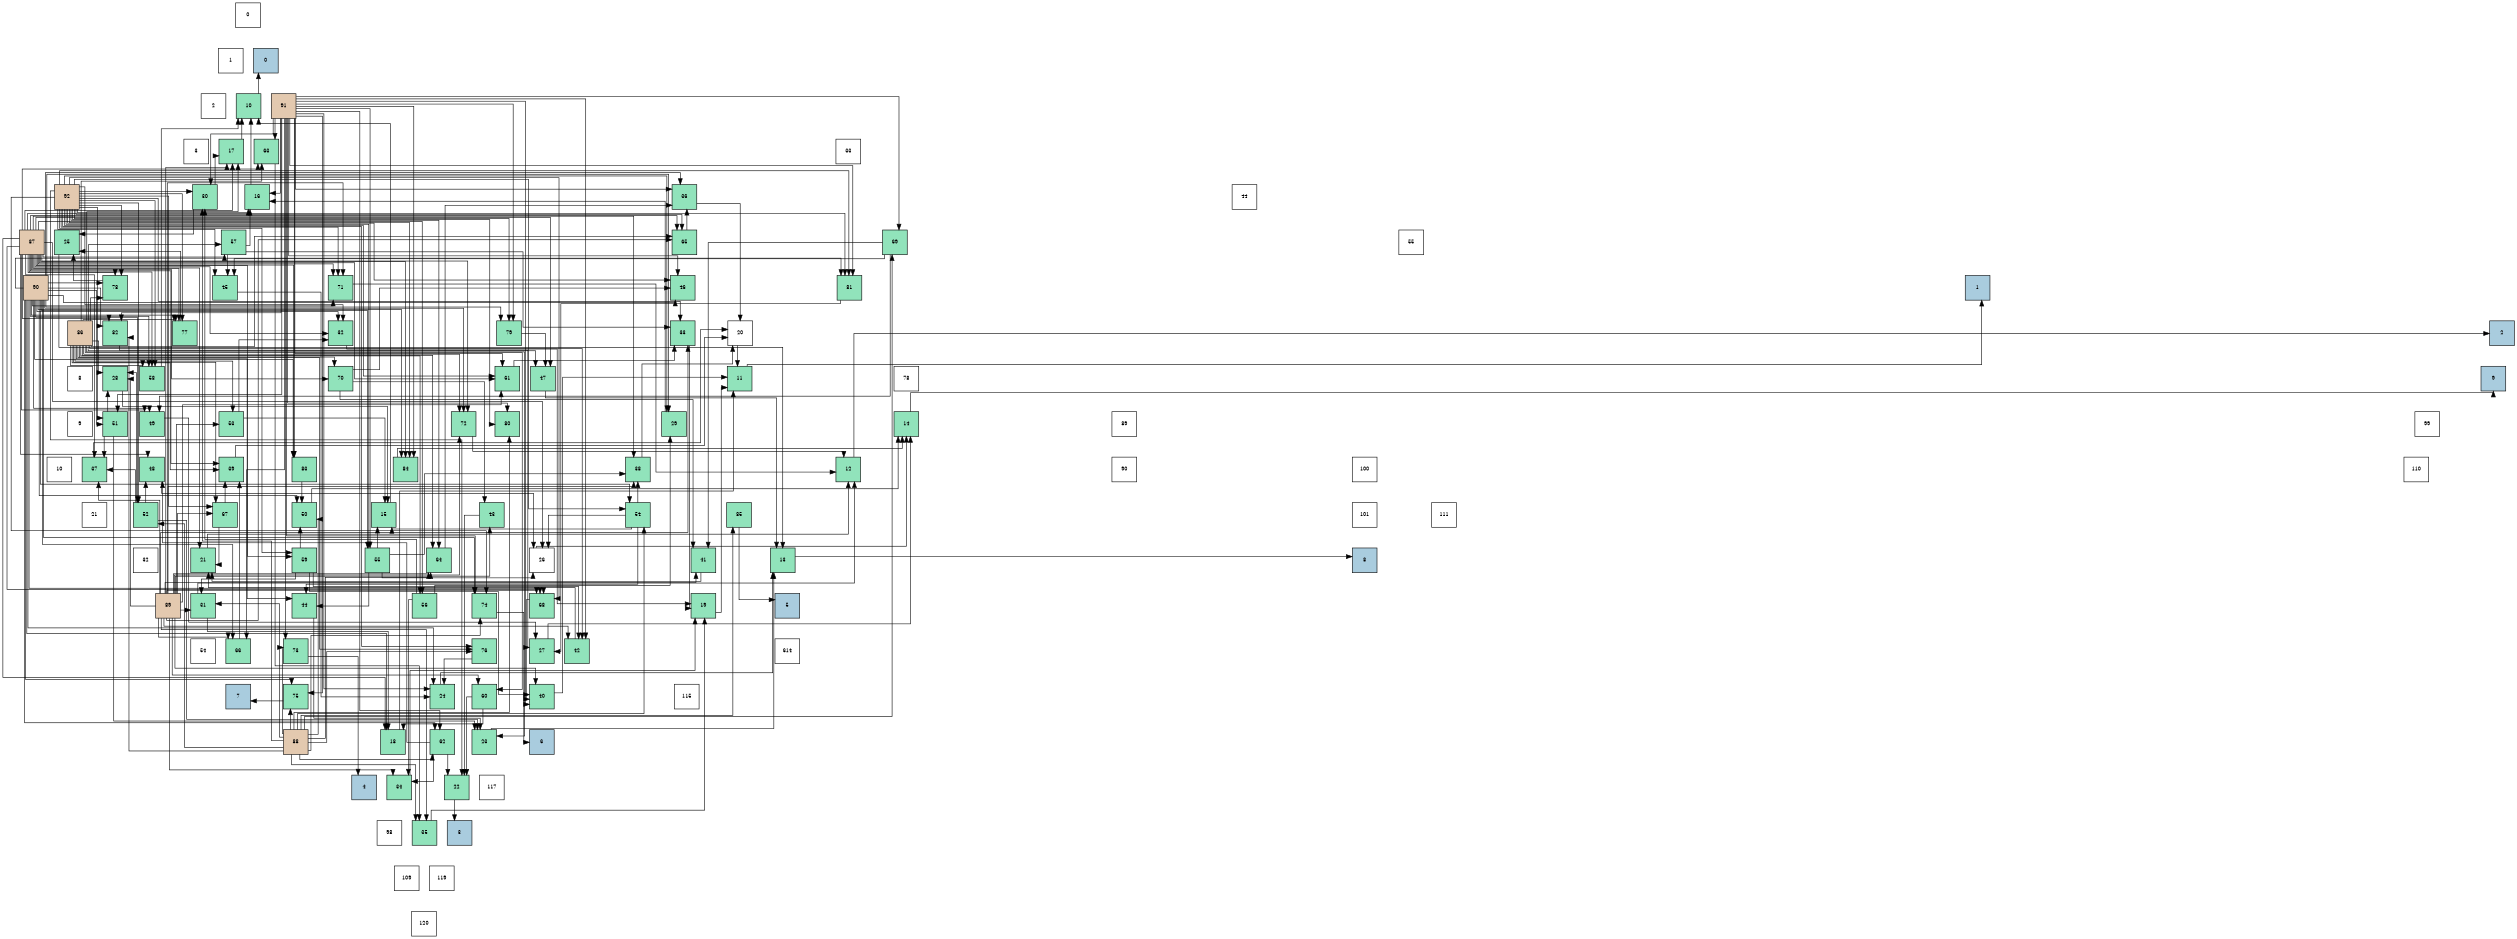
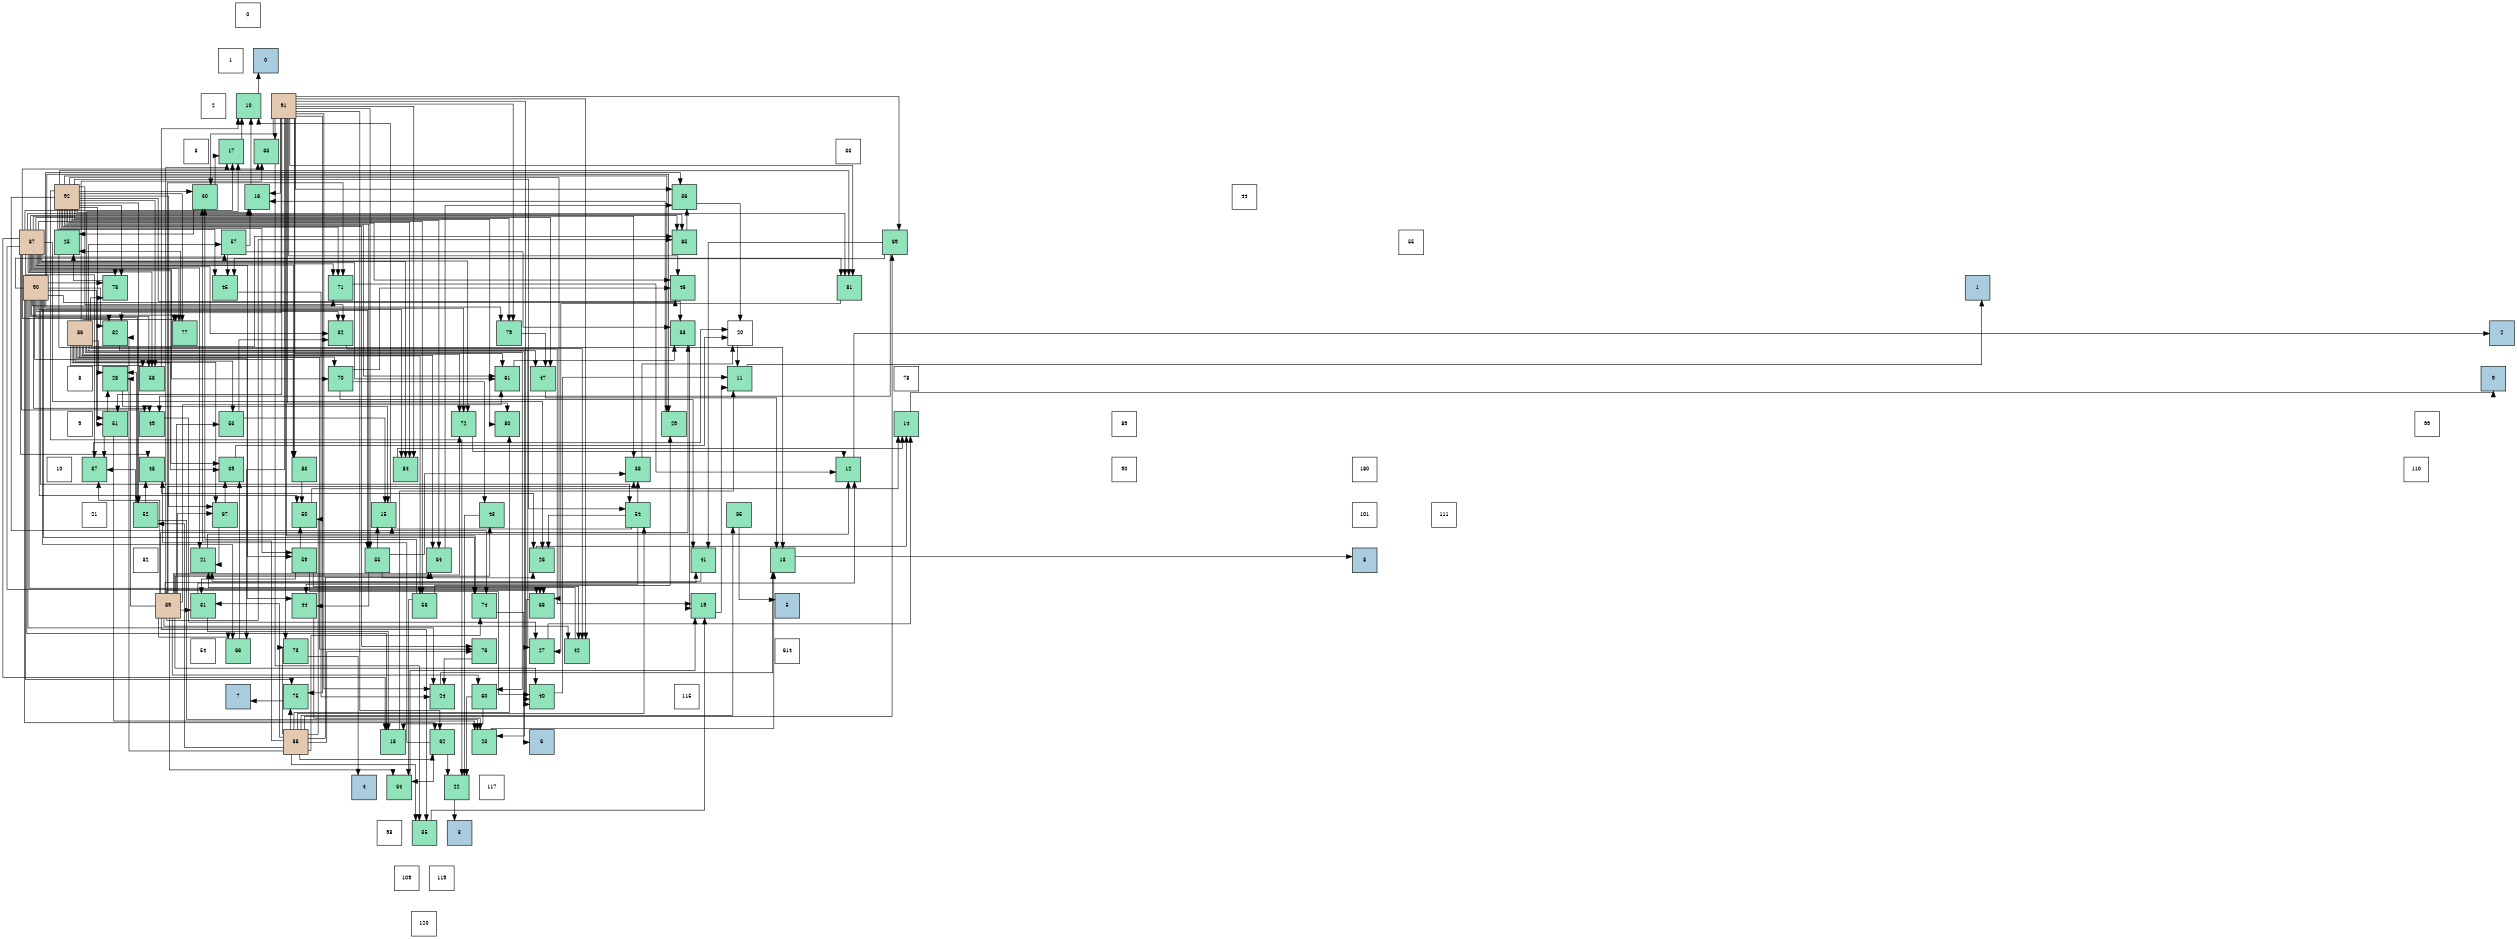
(1365, 469) -> (1365, 469)
(542, 560) -> (542, 560)
